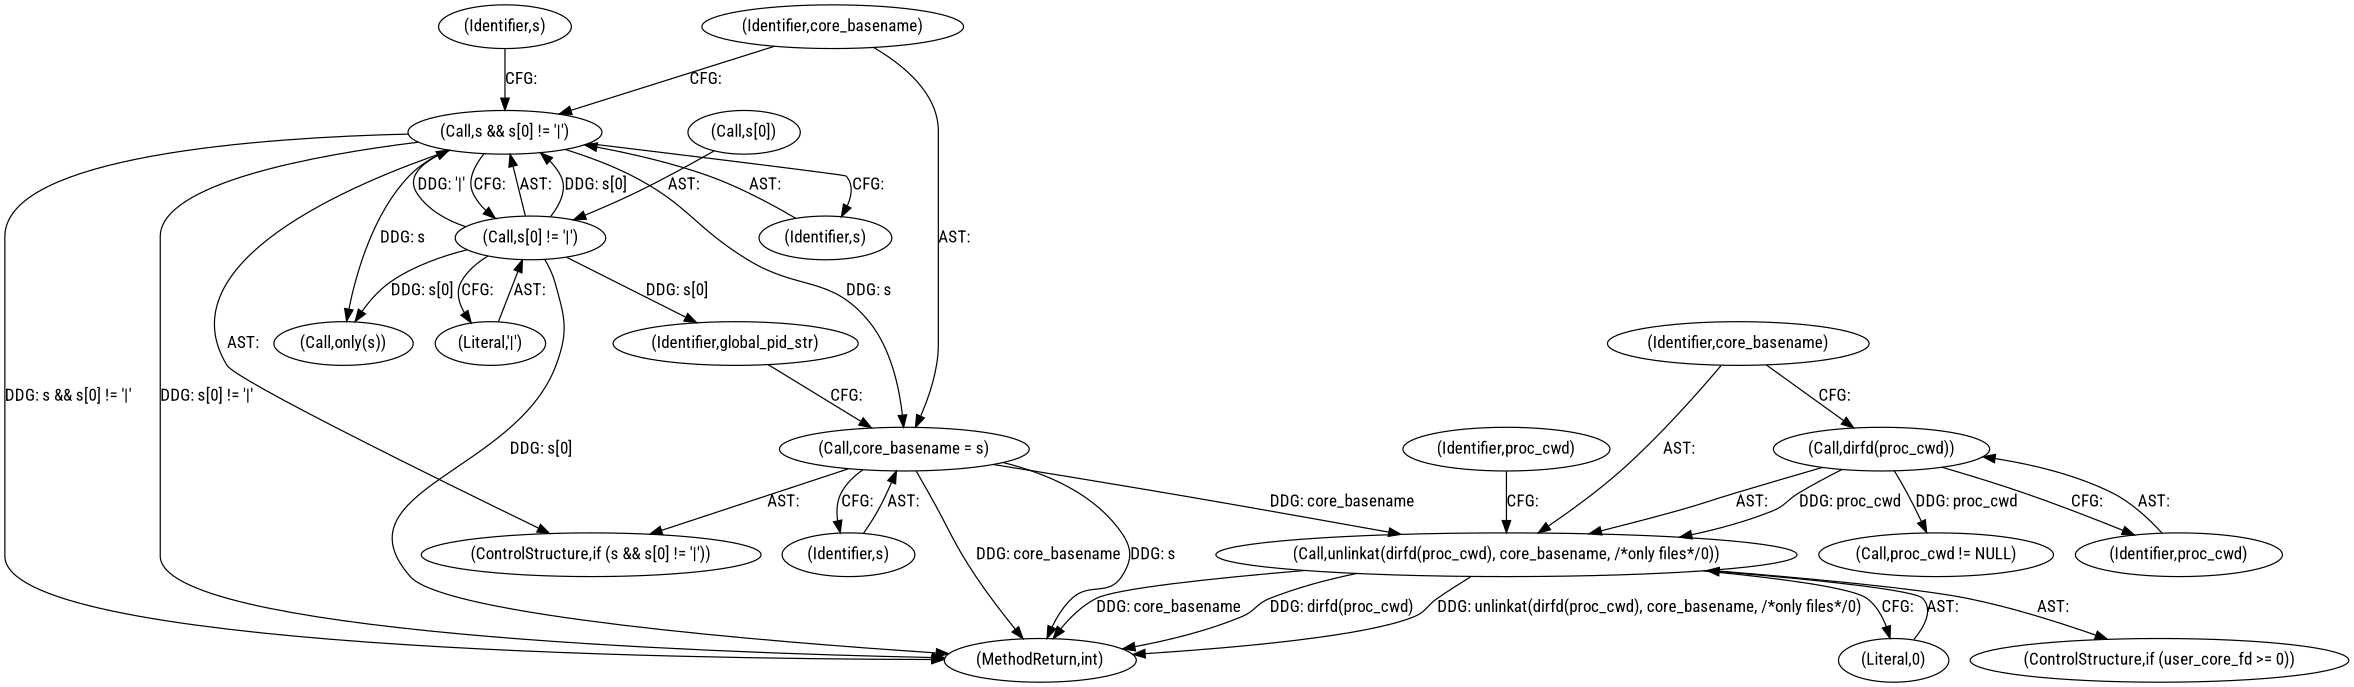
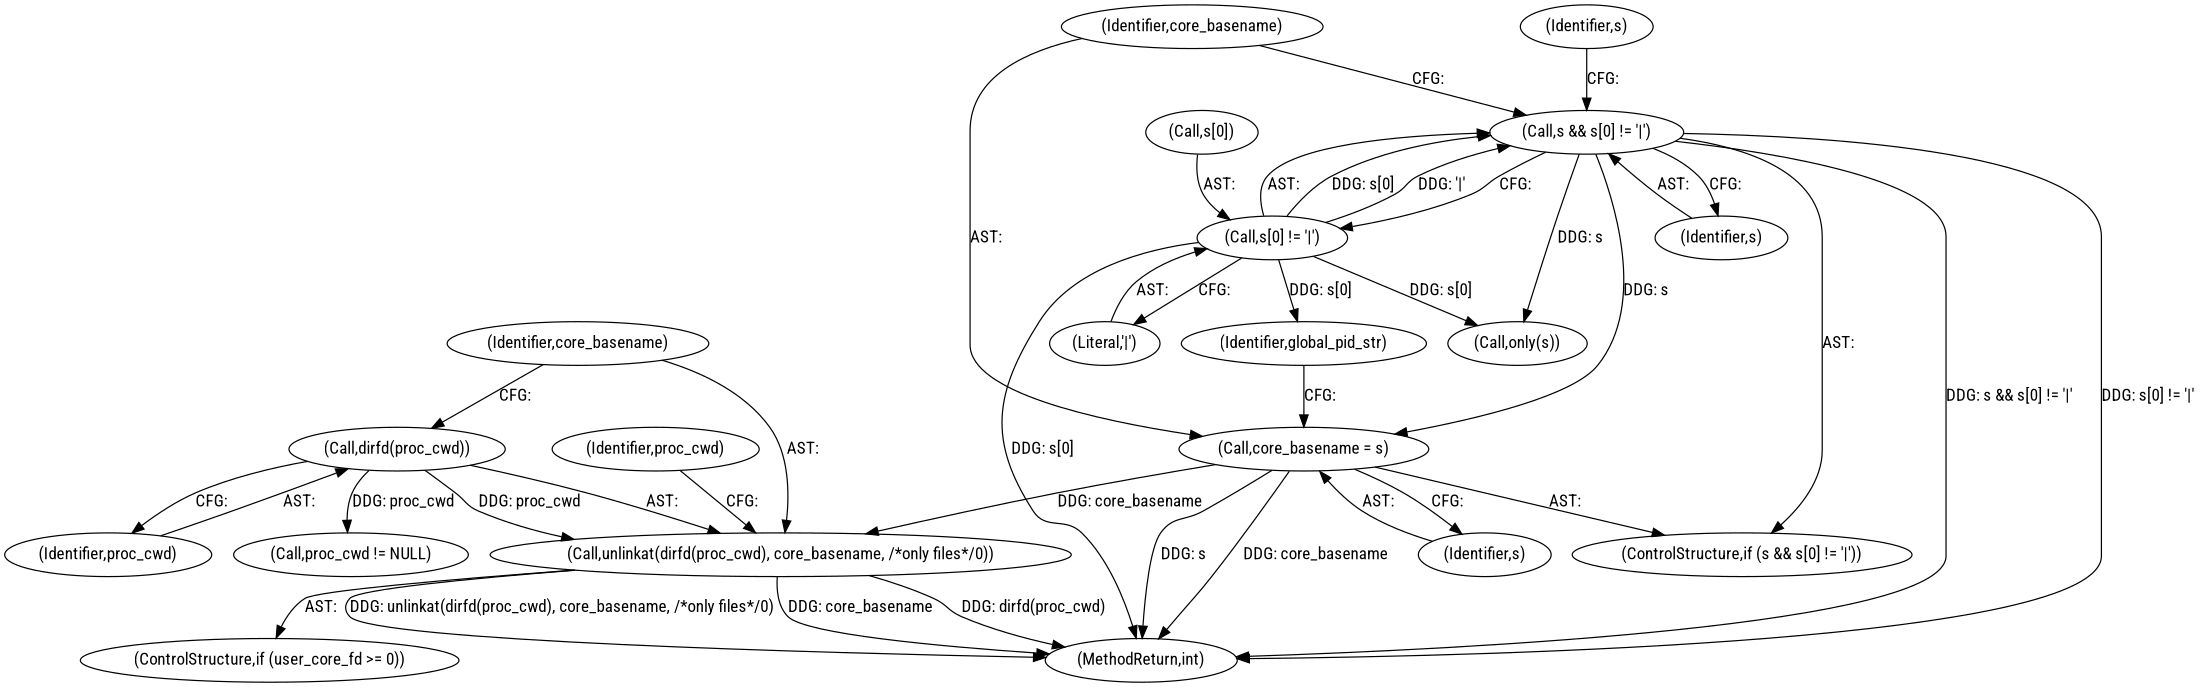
(1894, 660) -> none
